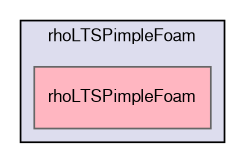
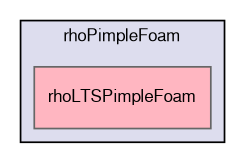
(123, 37) -> (123, 37)
